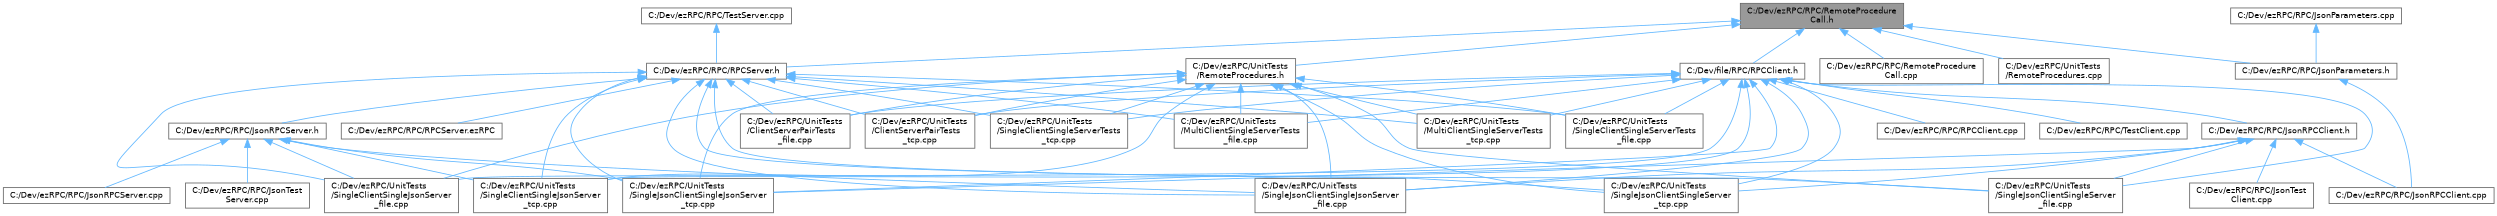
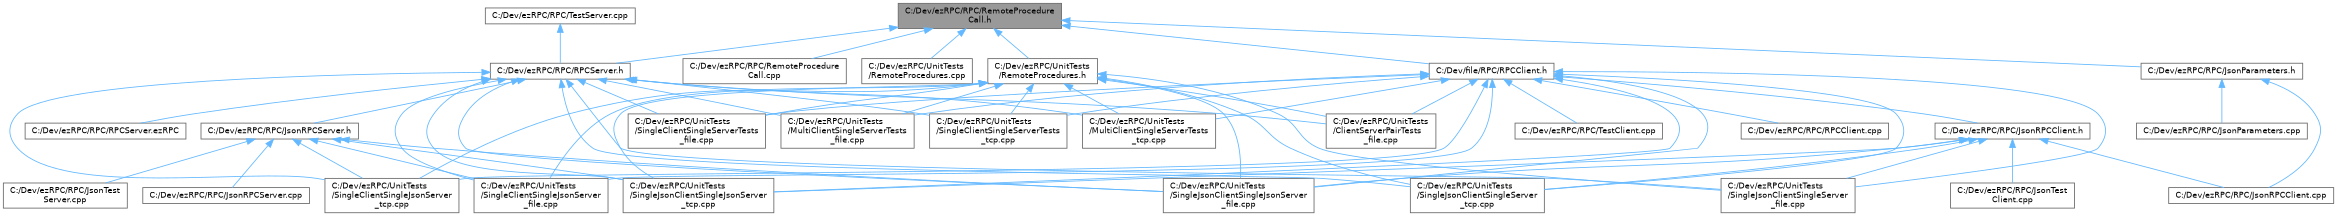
(2316, 48) -> (2222, 105)
(920, 131) -> none
